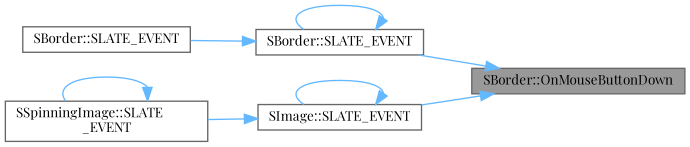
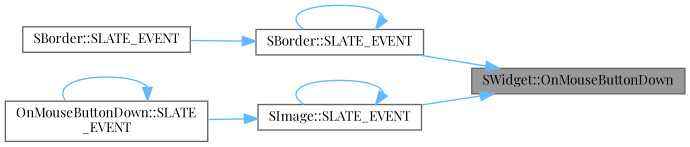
(578, 81) -> (578, 81)
(107, 121) -> (107, 121)
